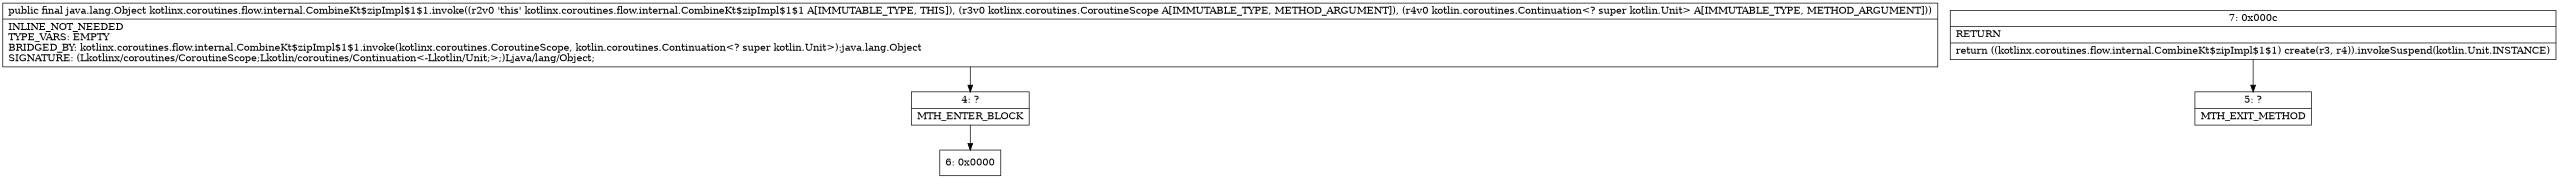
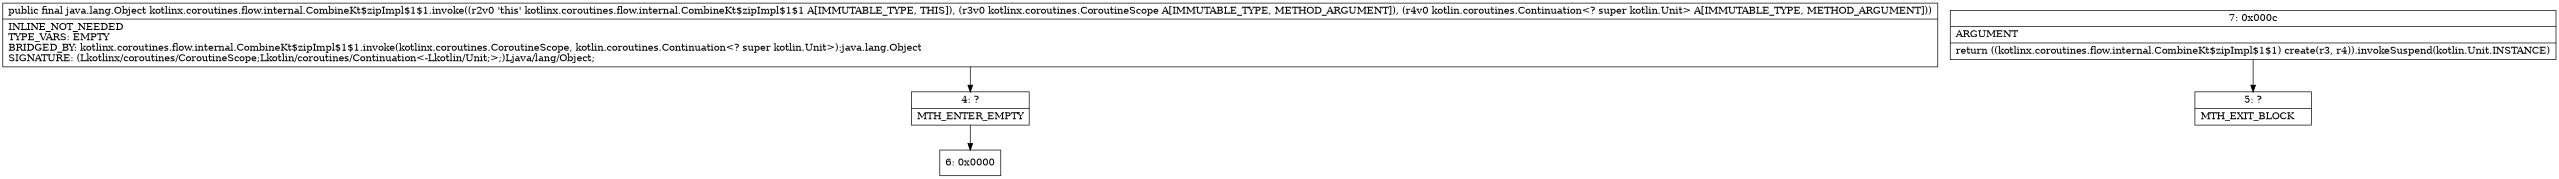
(1978, 34) -> (1987, 34)
(970, 116) -> (970, 116)
(2253, 116) -> (2248, 116)
